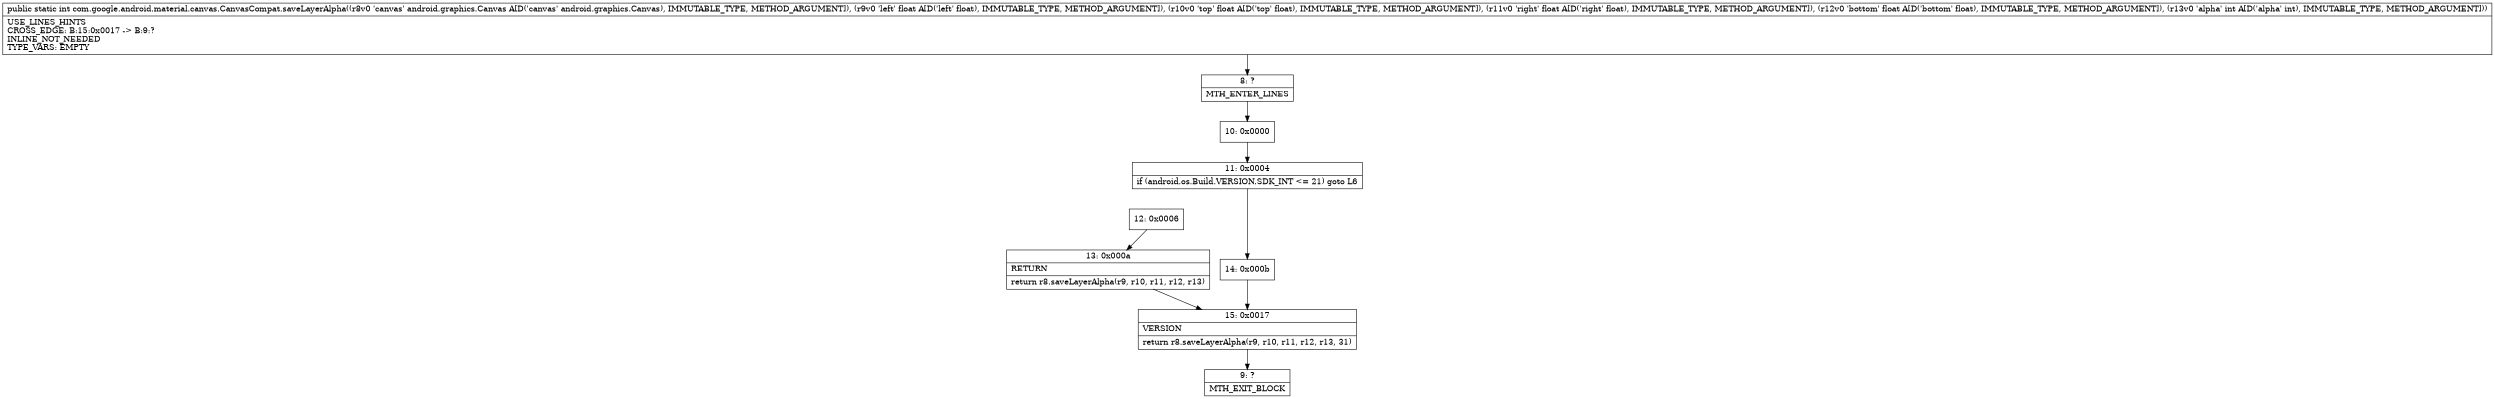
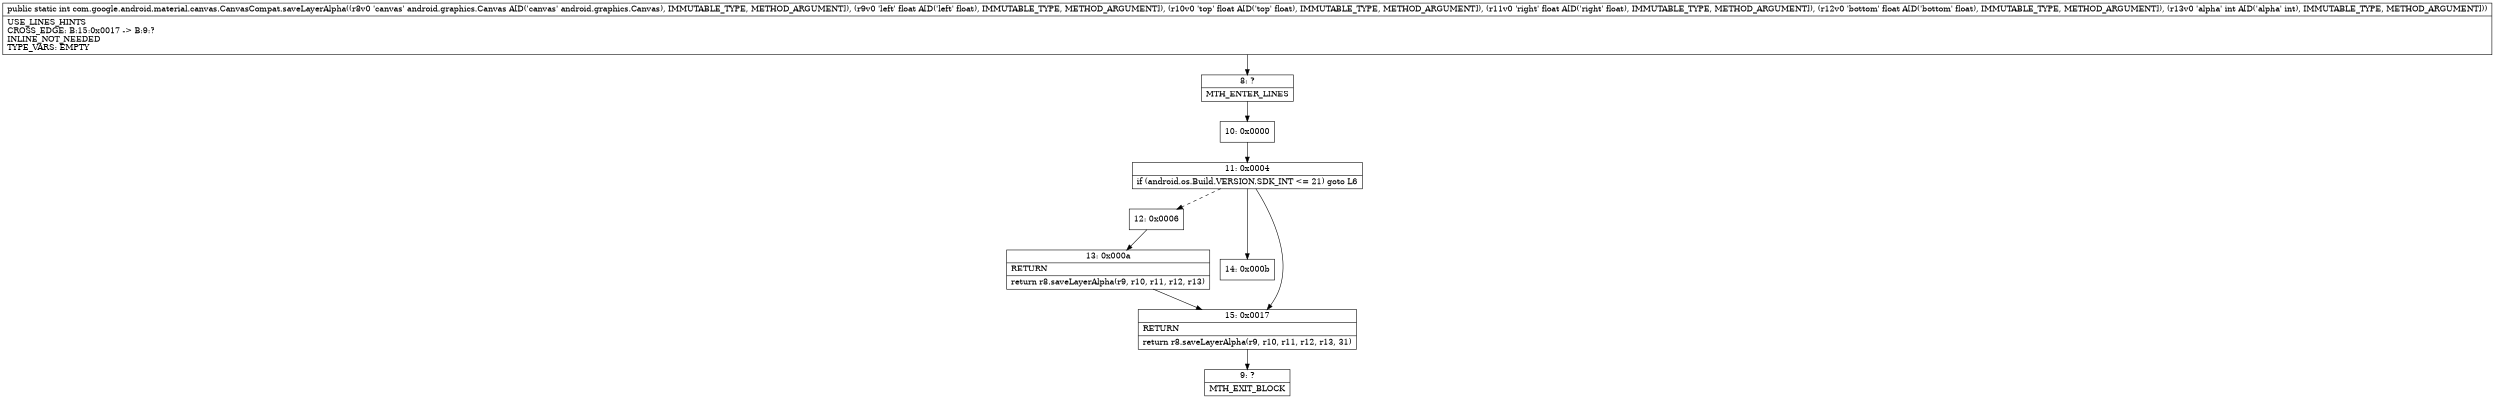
none -> (1201, 198)
(1247, 292) -> (1281, 246)
(1162, 329) -> (1161, 329)
